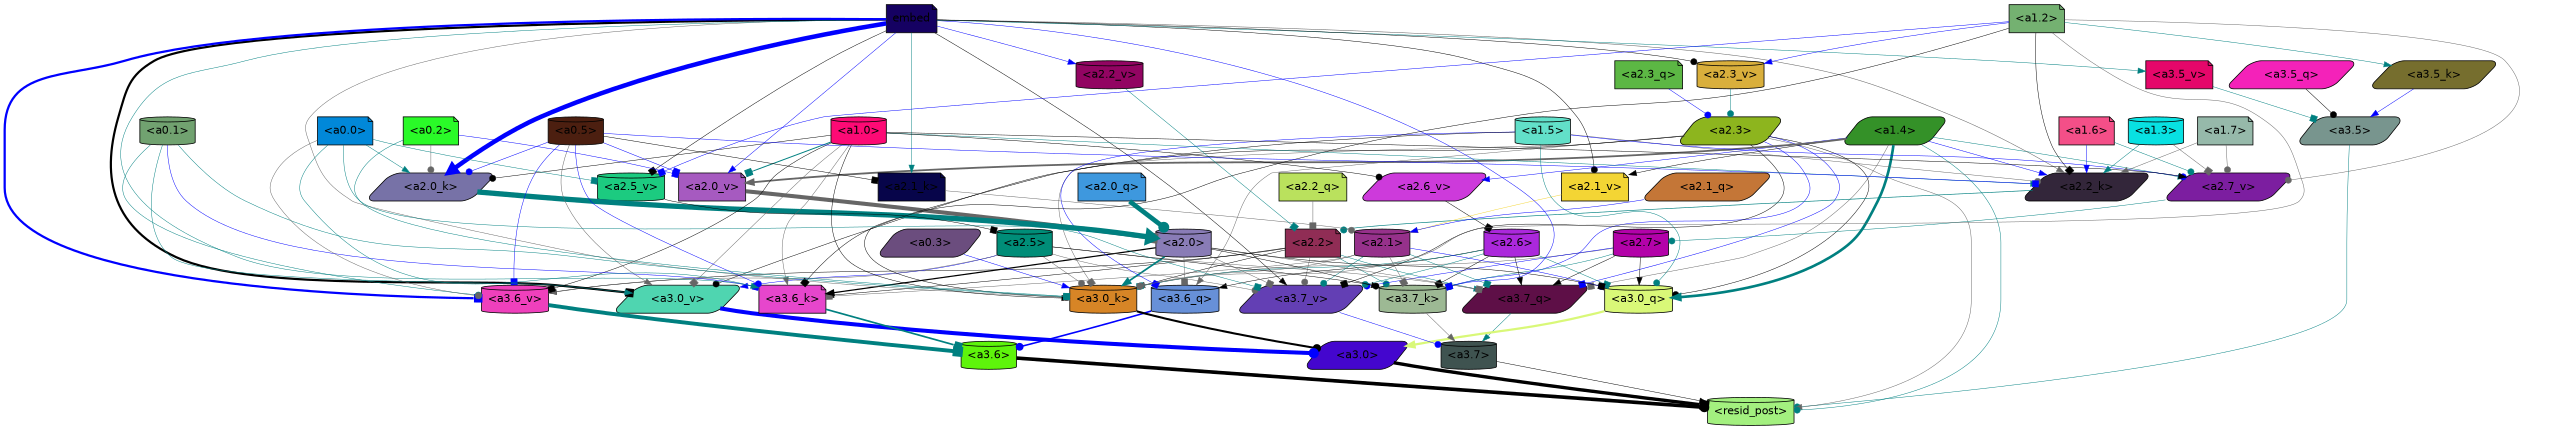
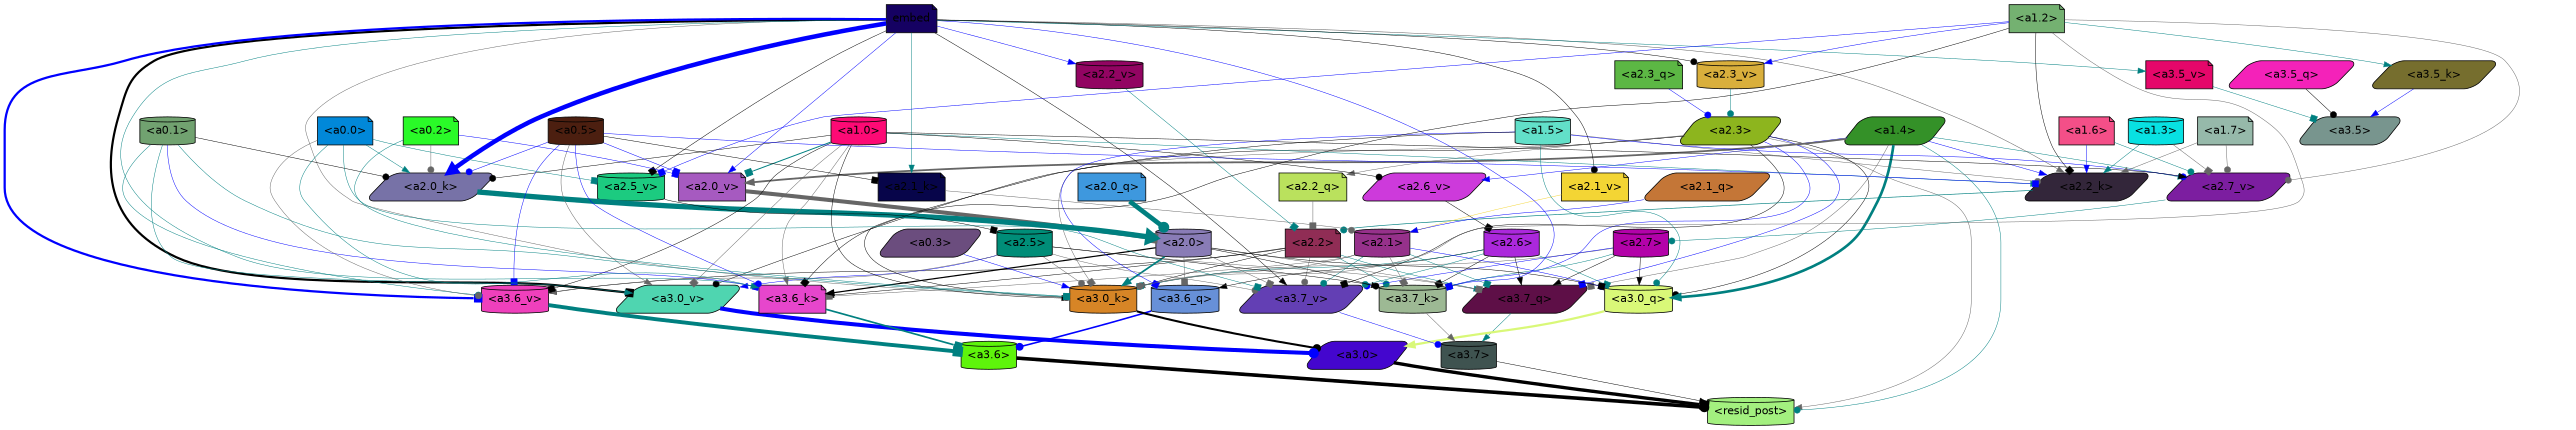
none -> (280, 155)
(1710, 159) -> none
(1292, 171) -> (1486, 155)
(2158, 364) -> none
